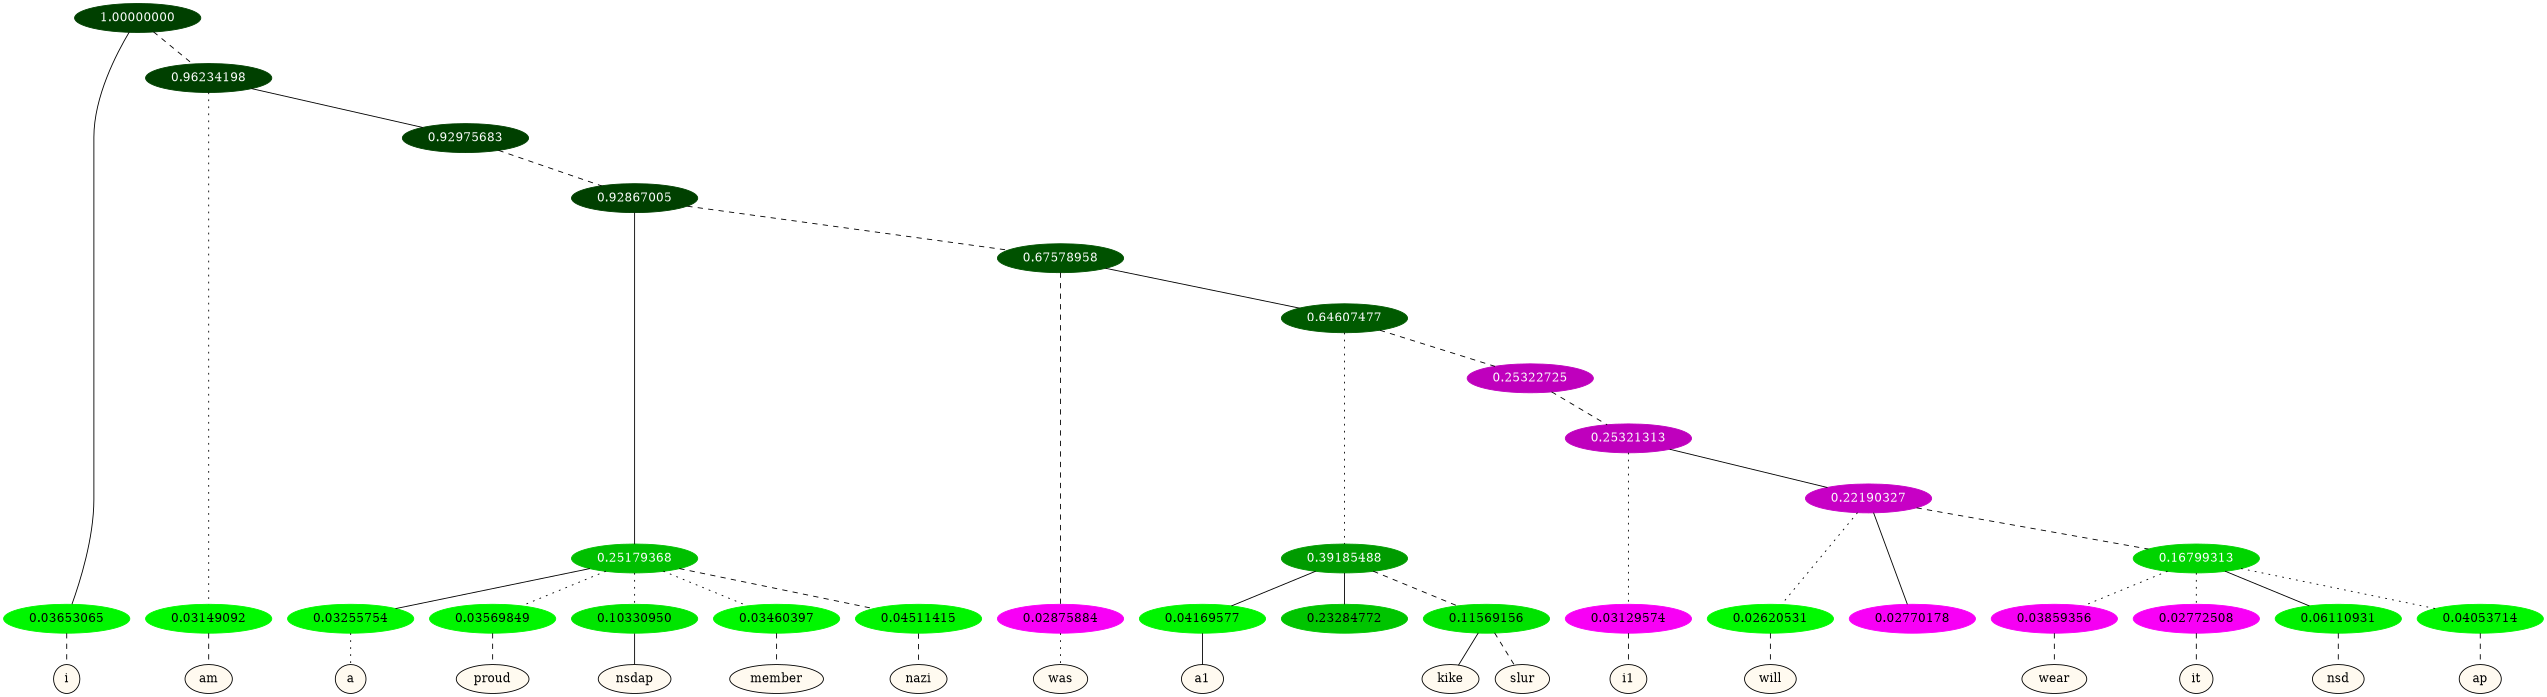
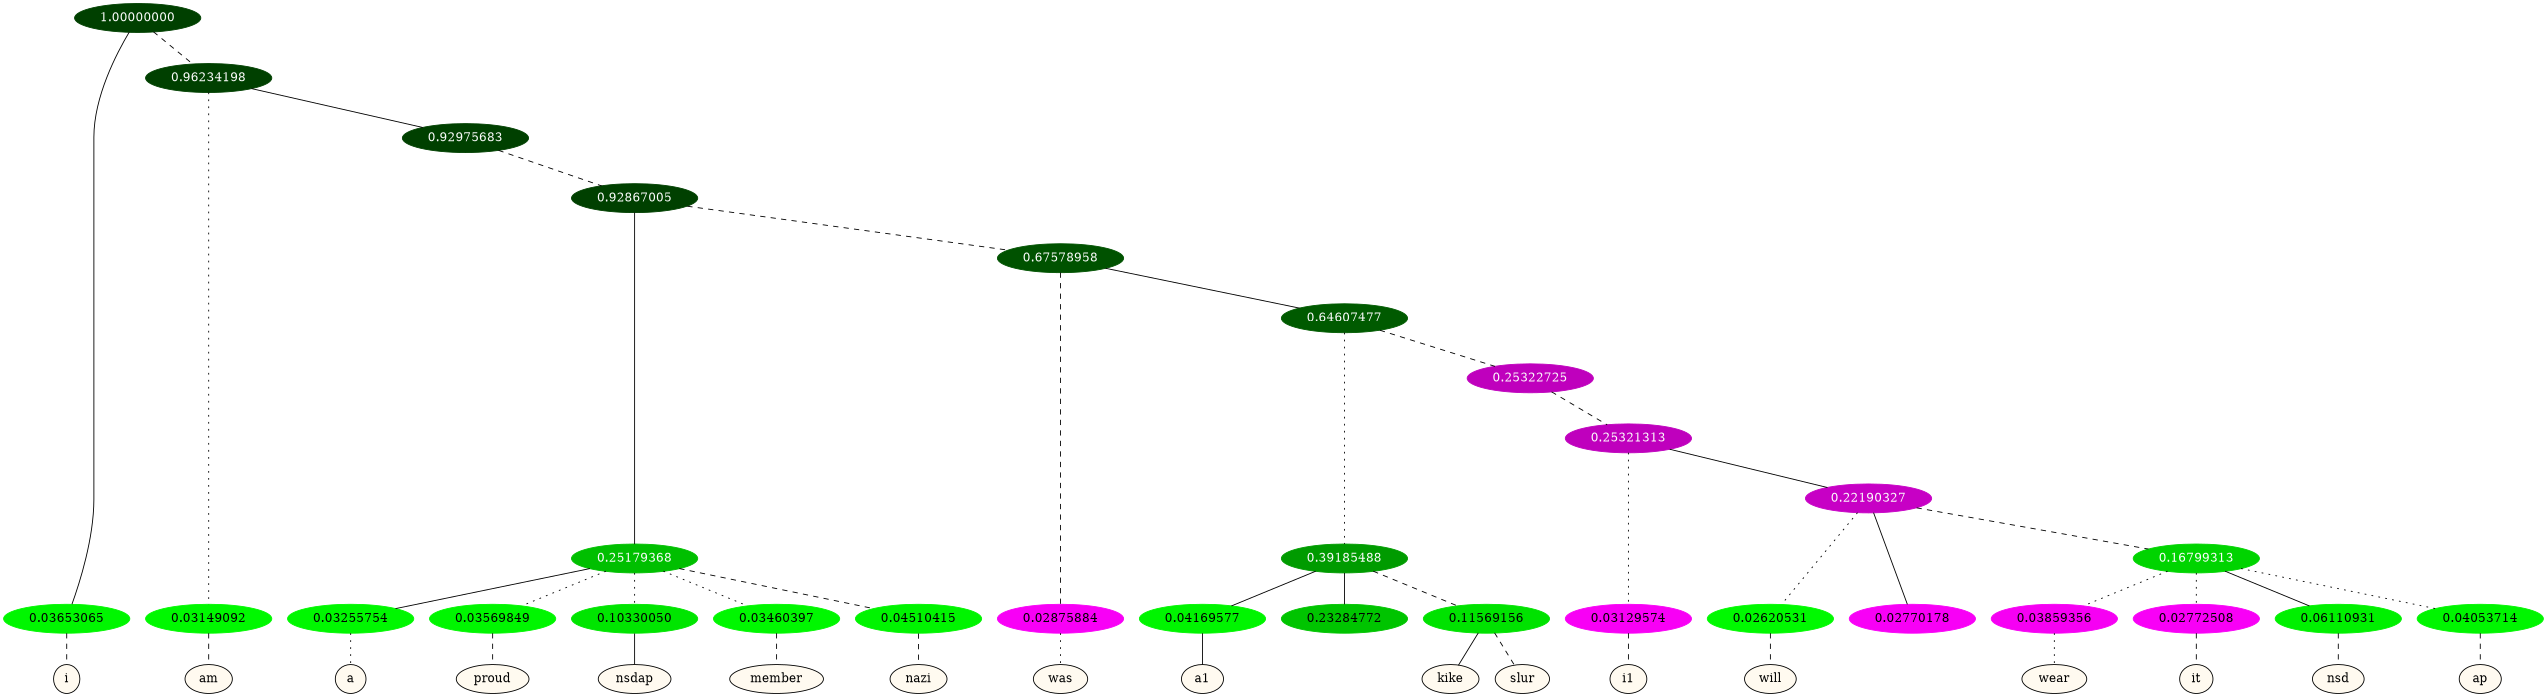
(635, 619) -> (635, 619)
(919, 619) -> (919, 619)
(2054, 649) -> (2054, 649)
